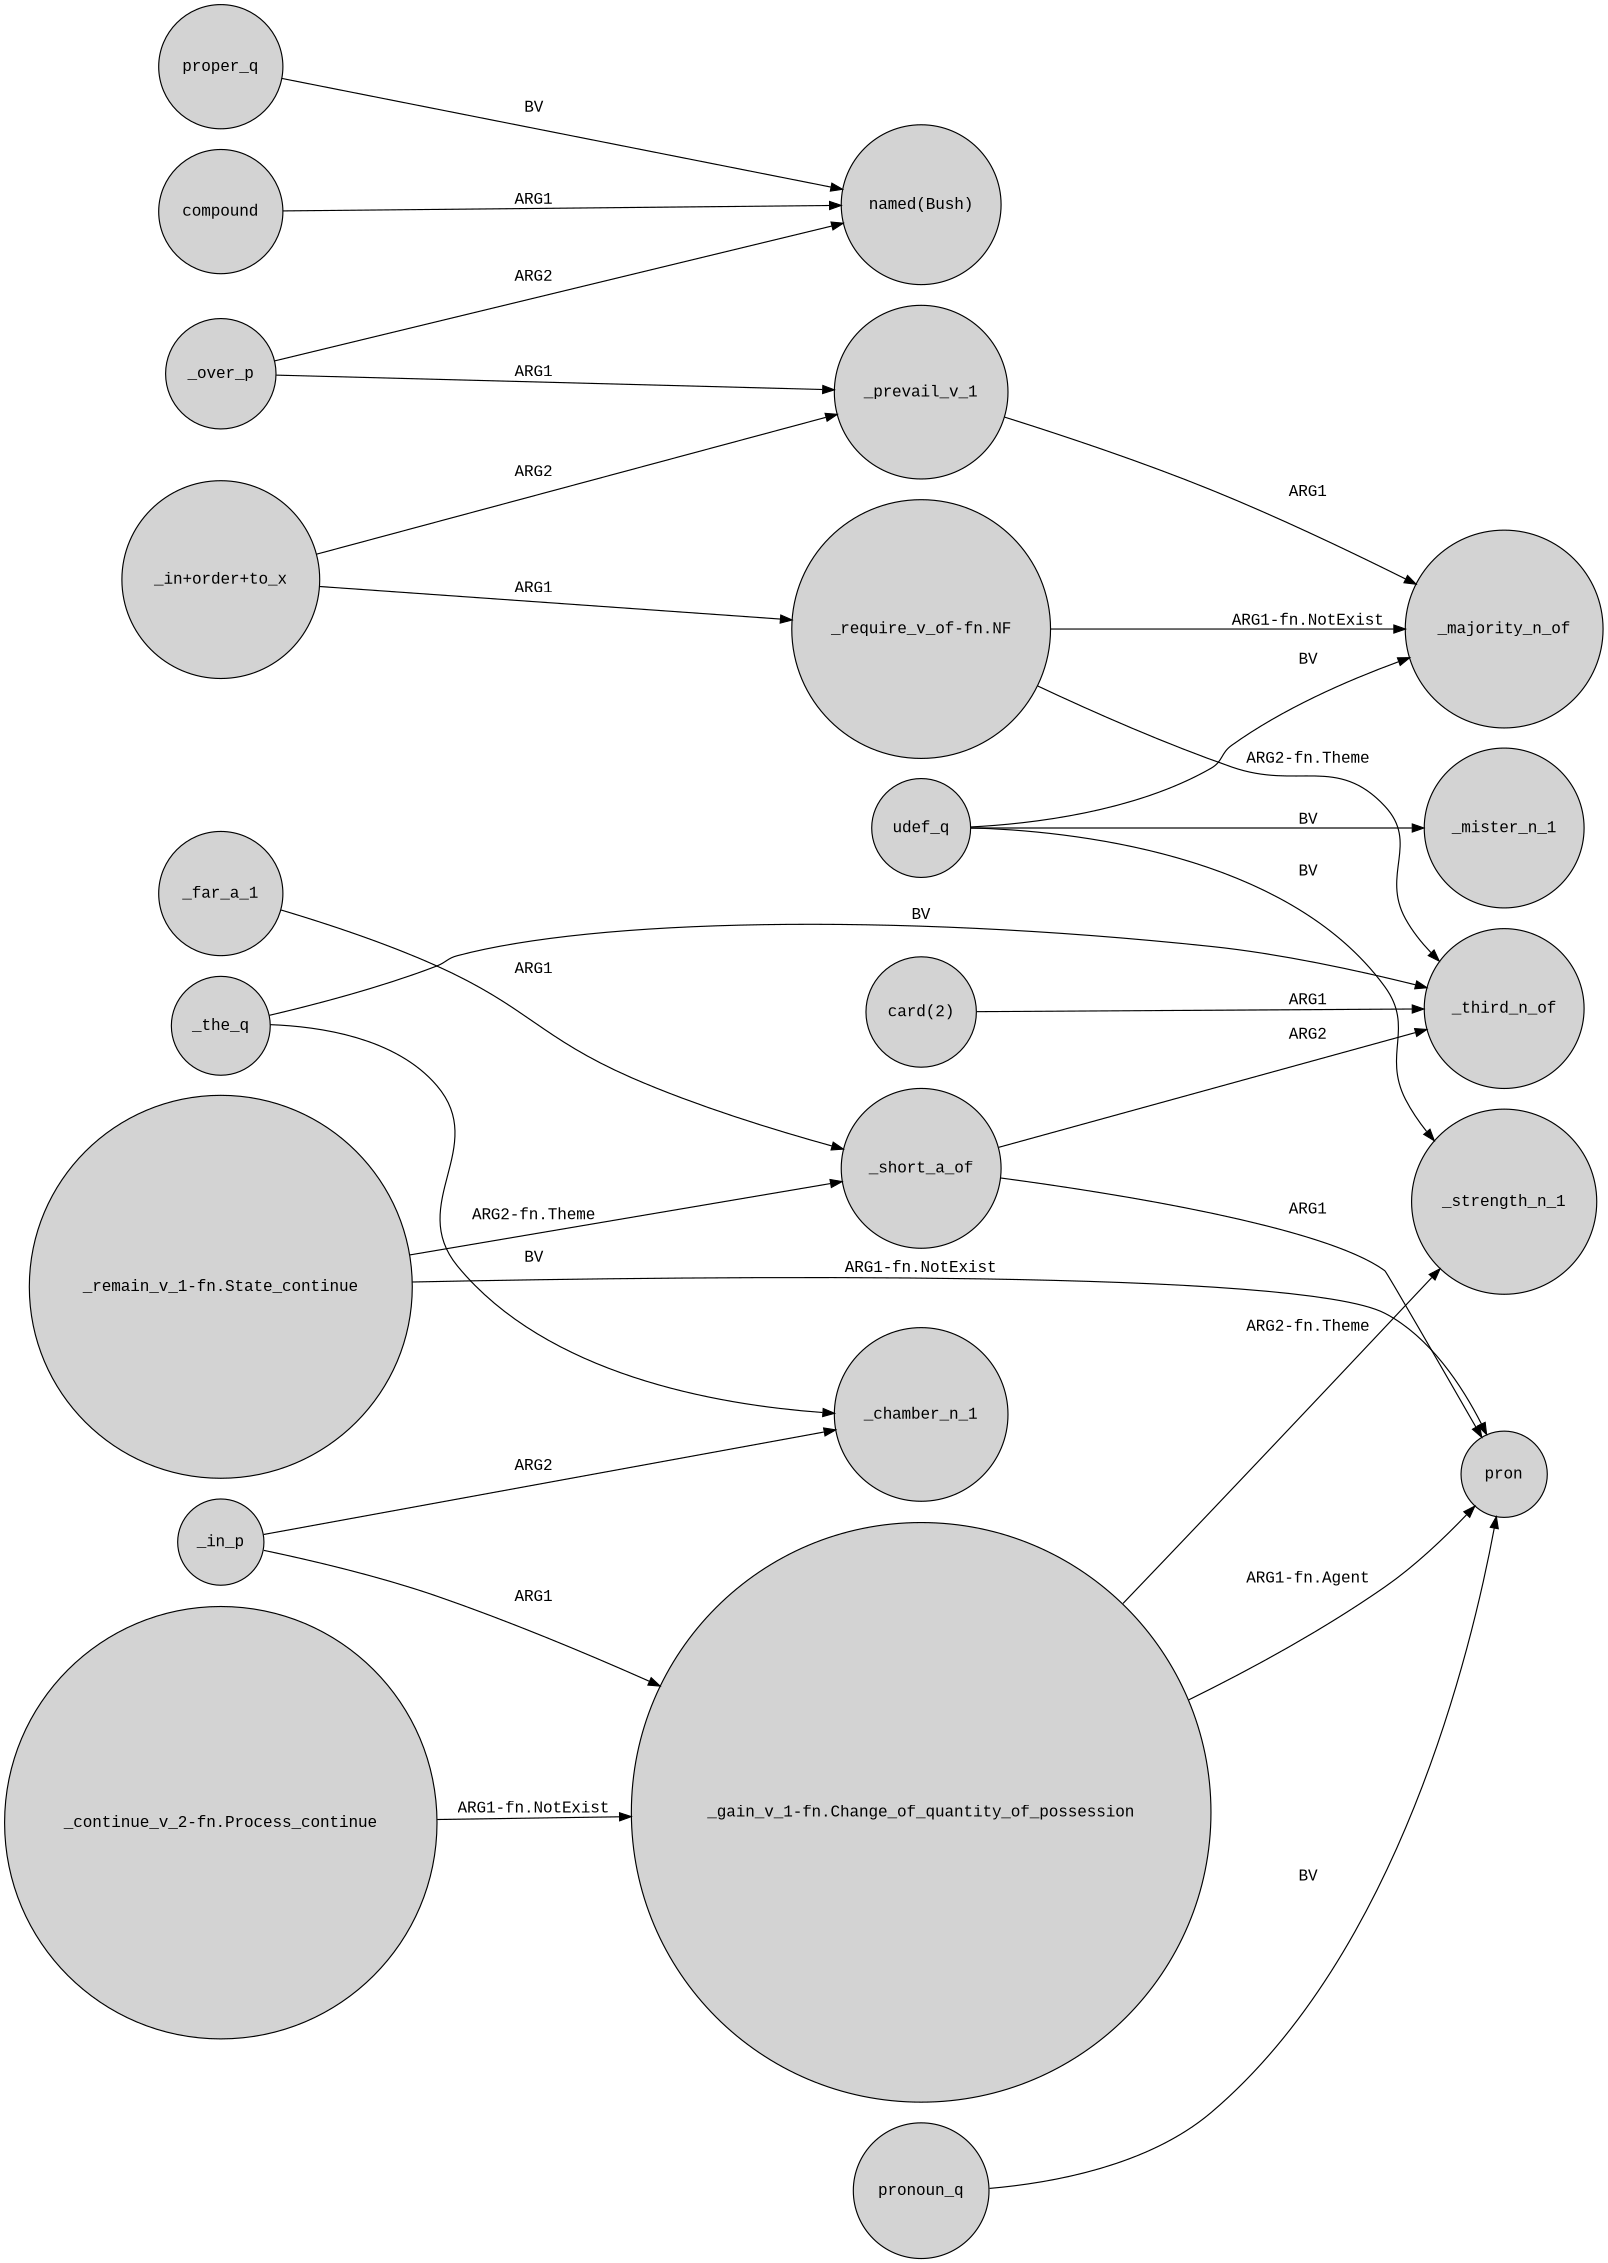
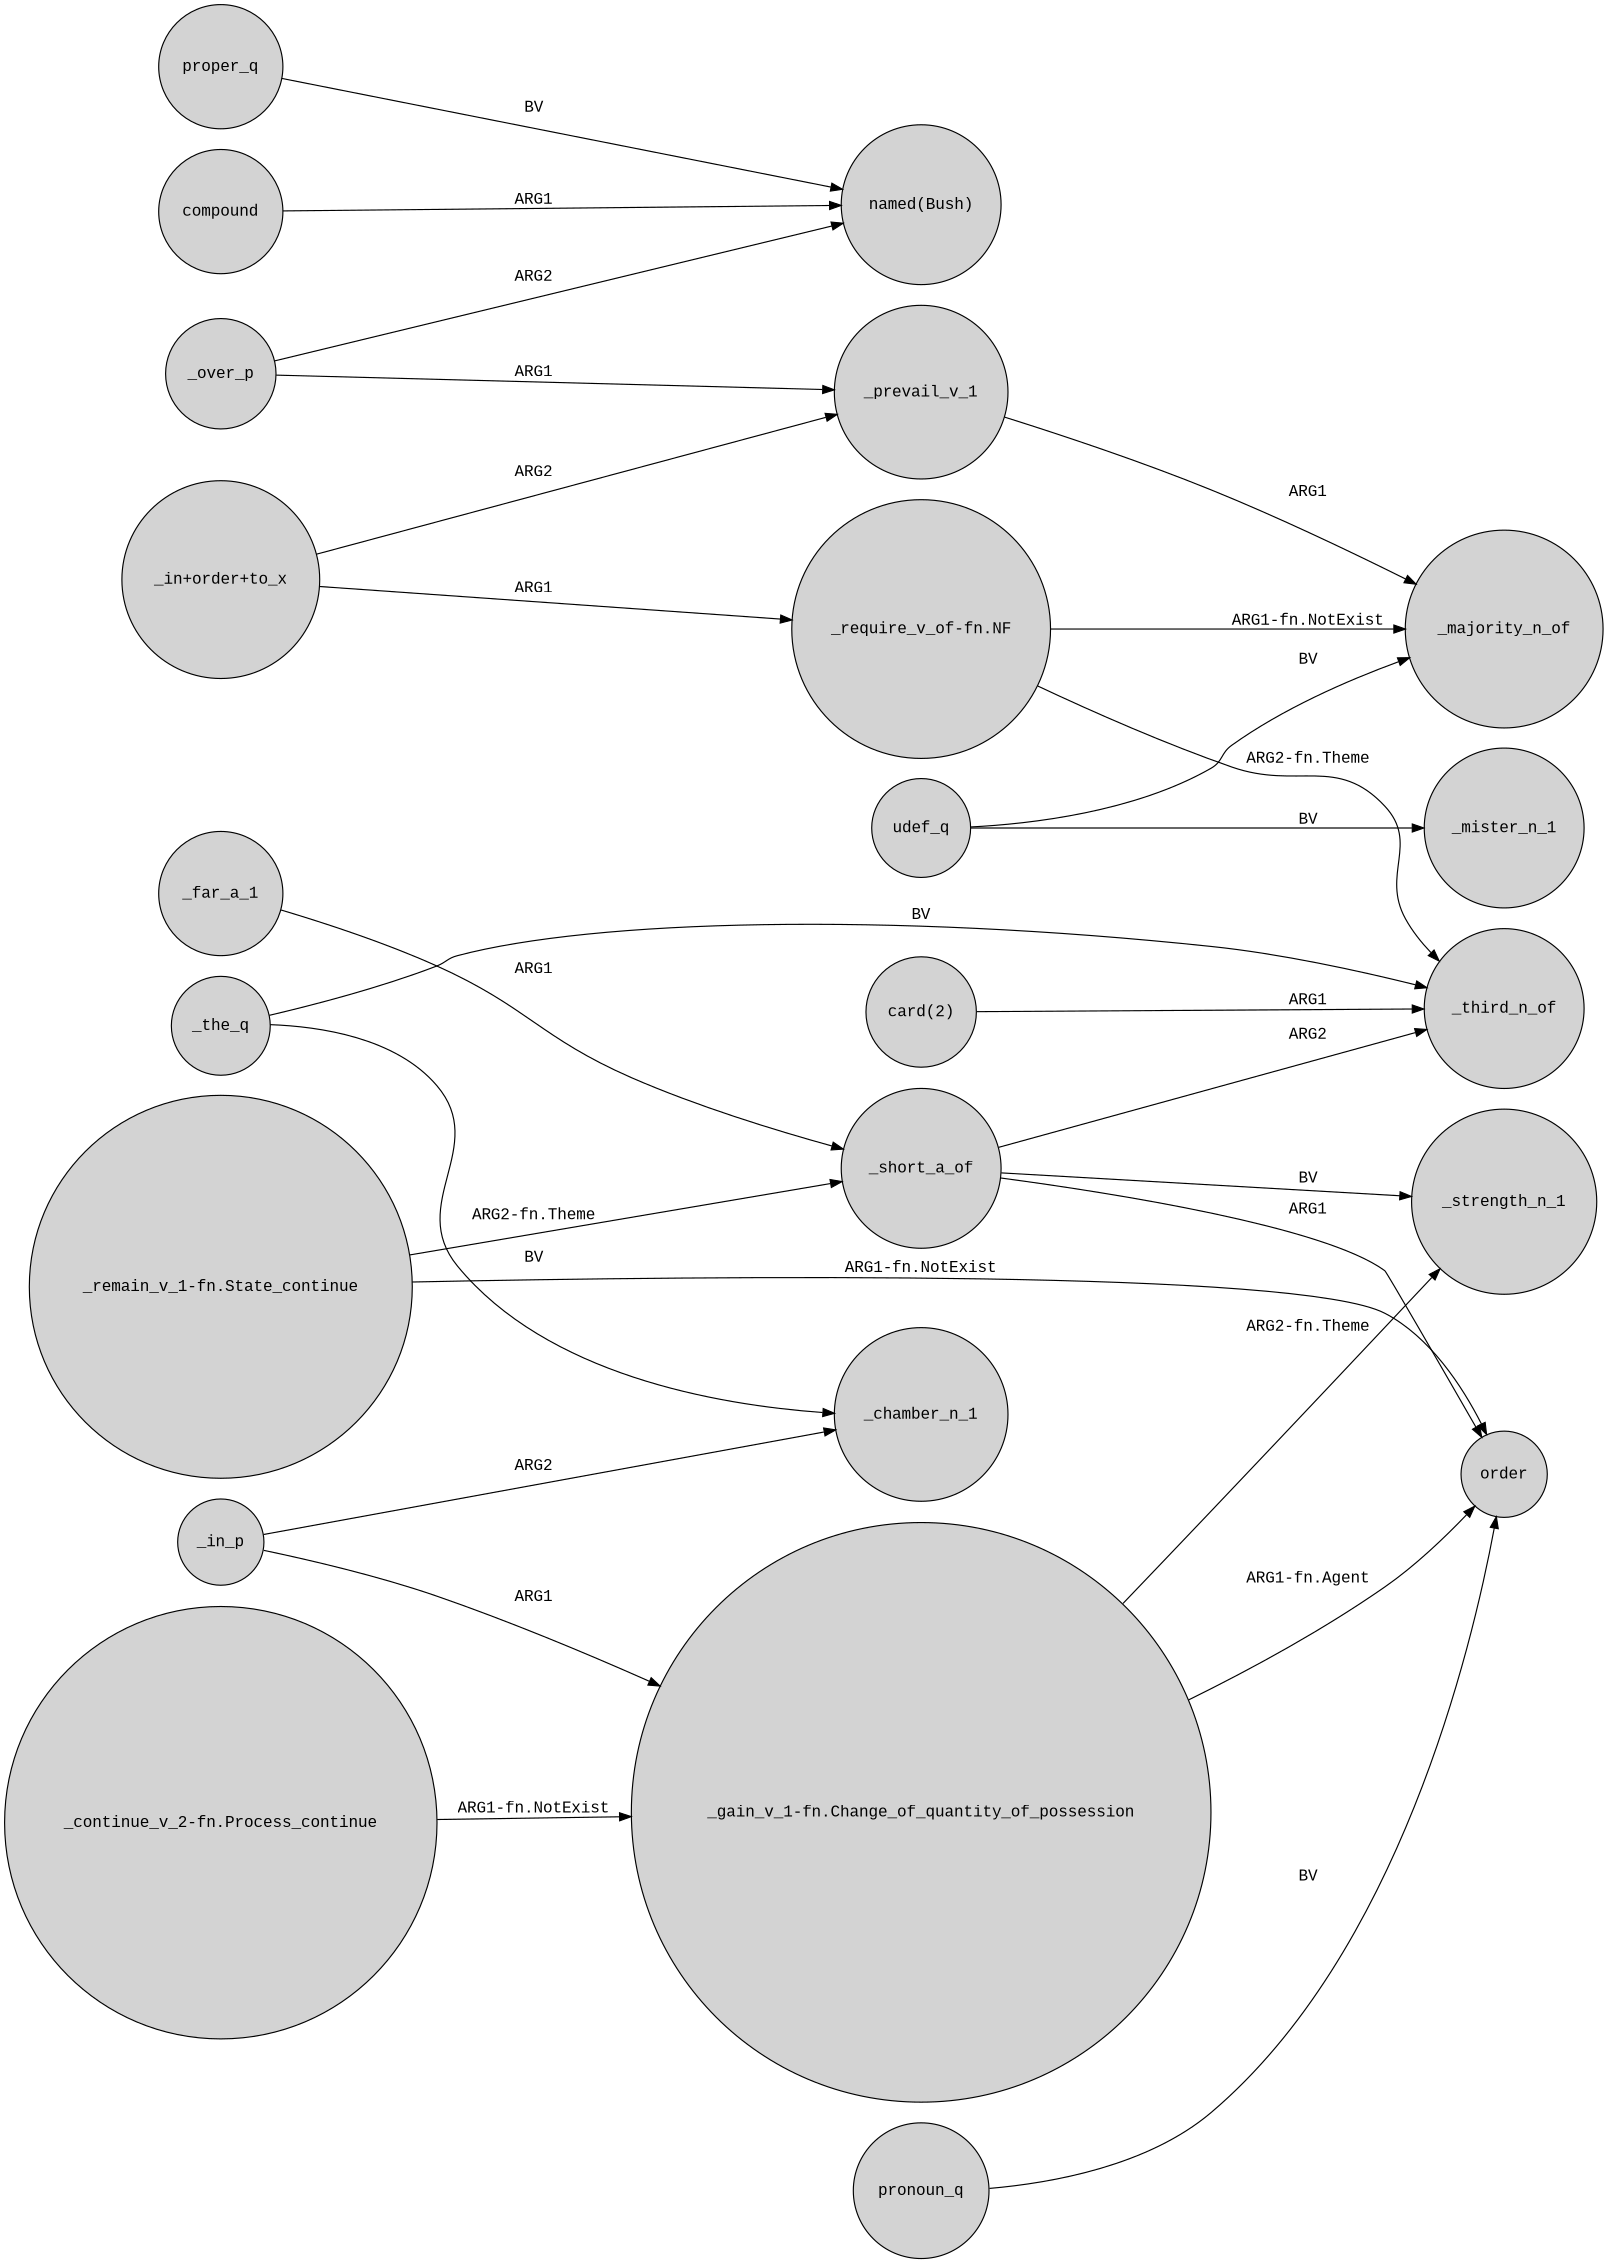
(1268, 894) -> (1201, 1184)
(1504, 1474) -> (1504, 1474)
